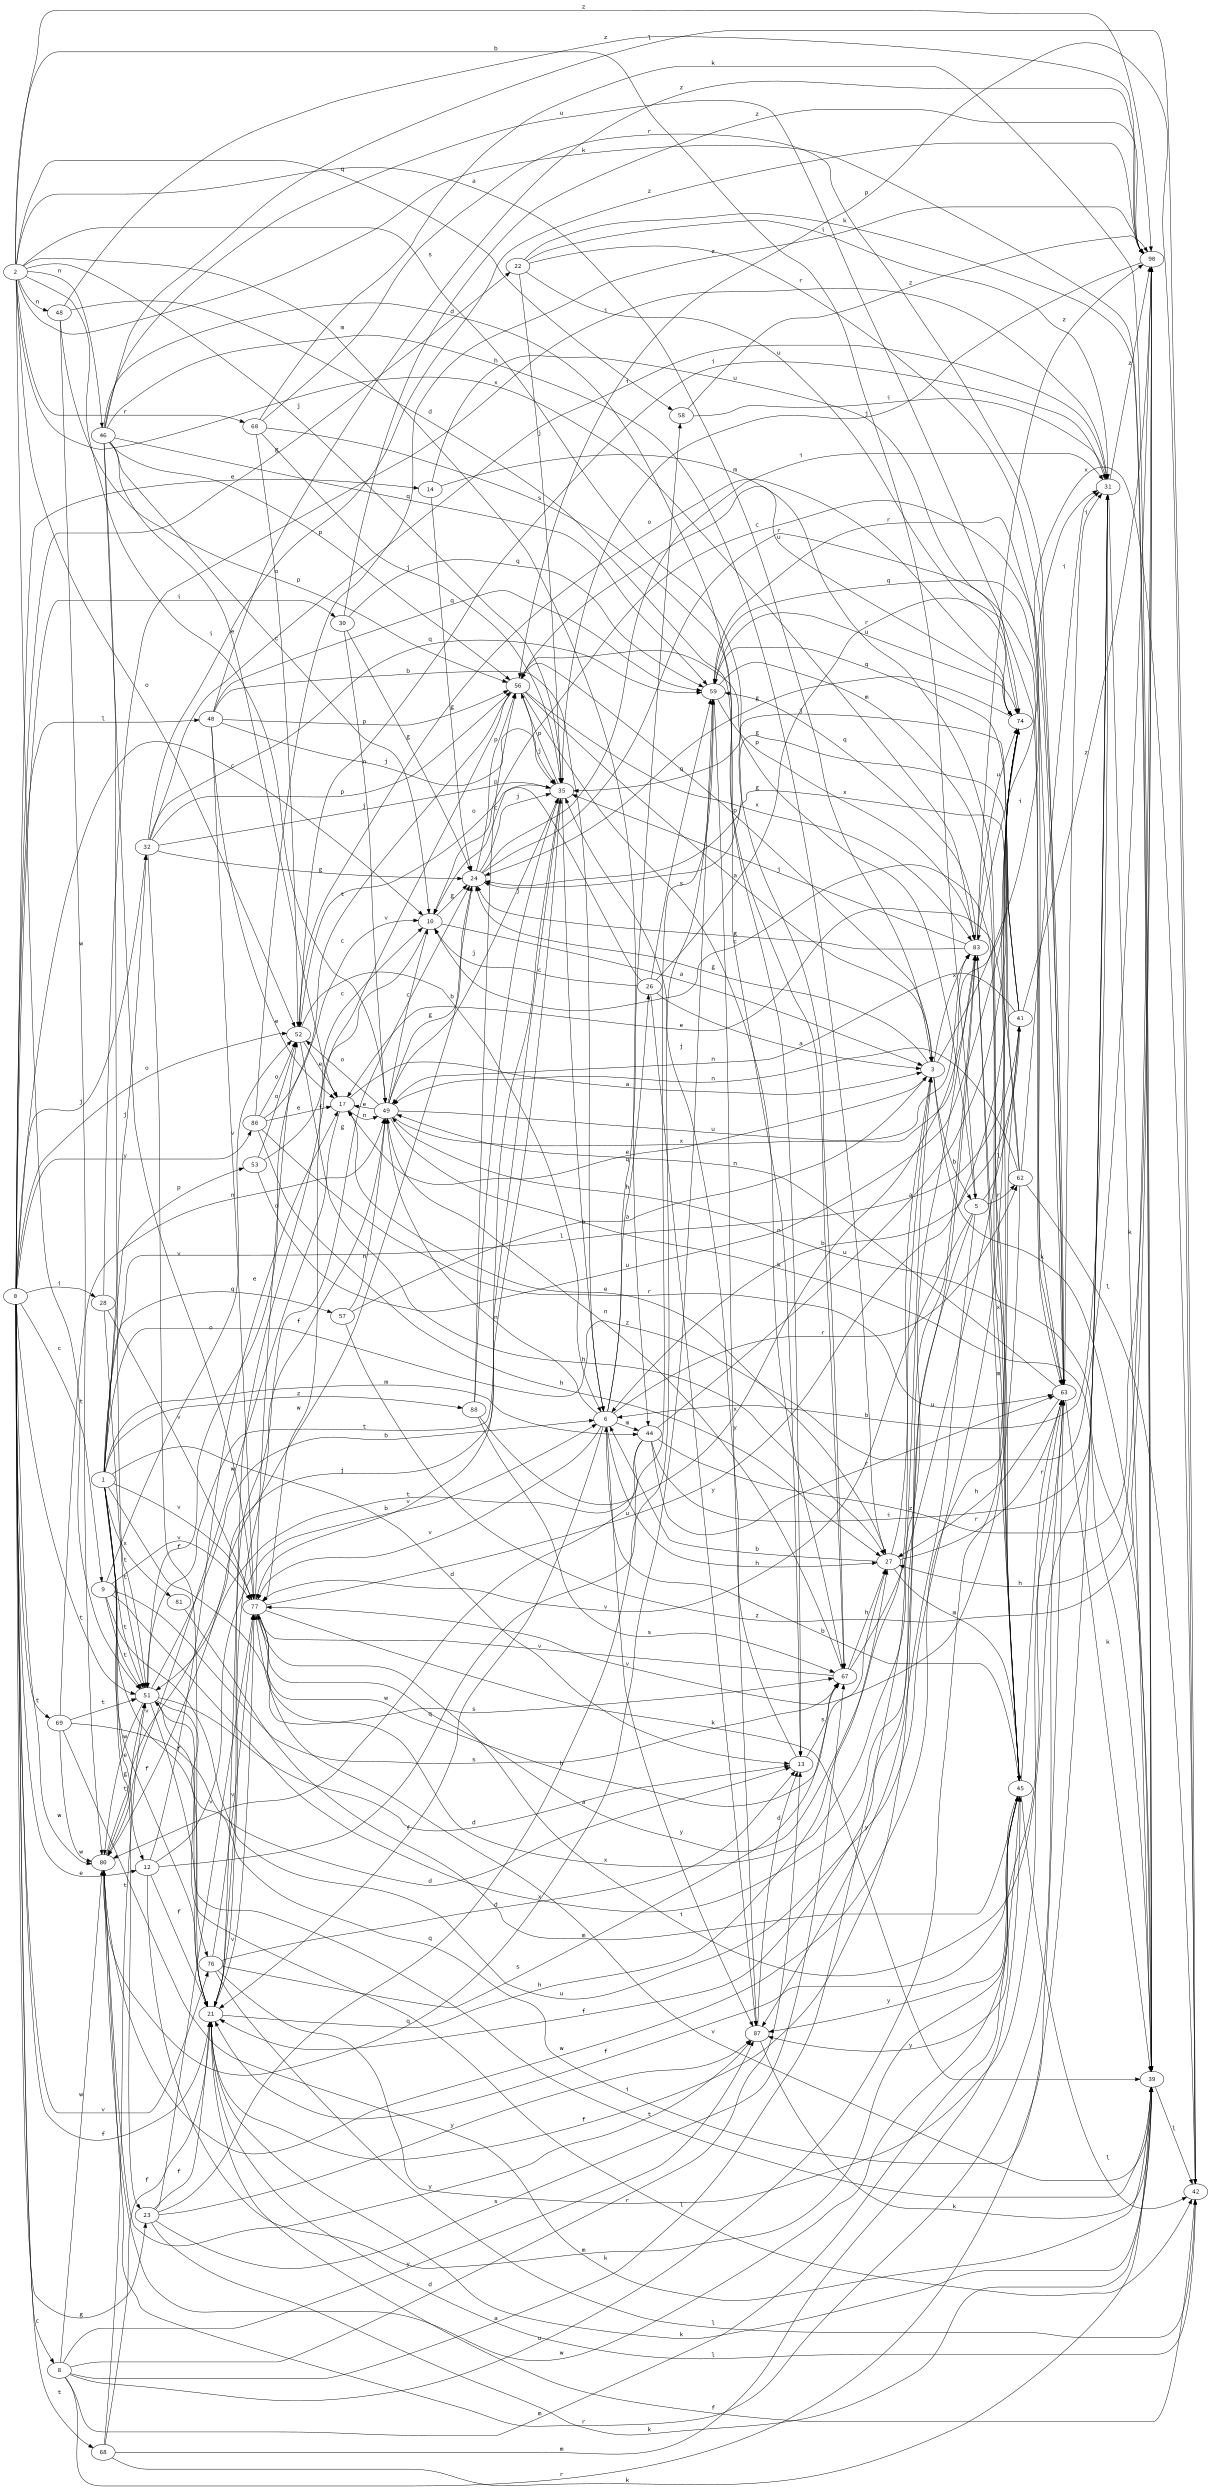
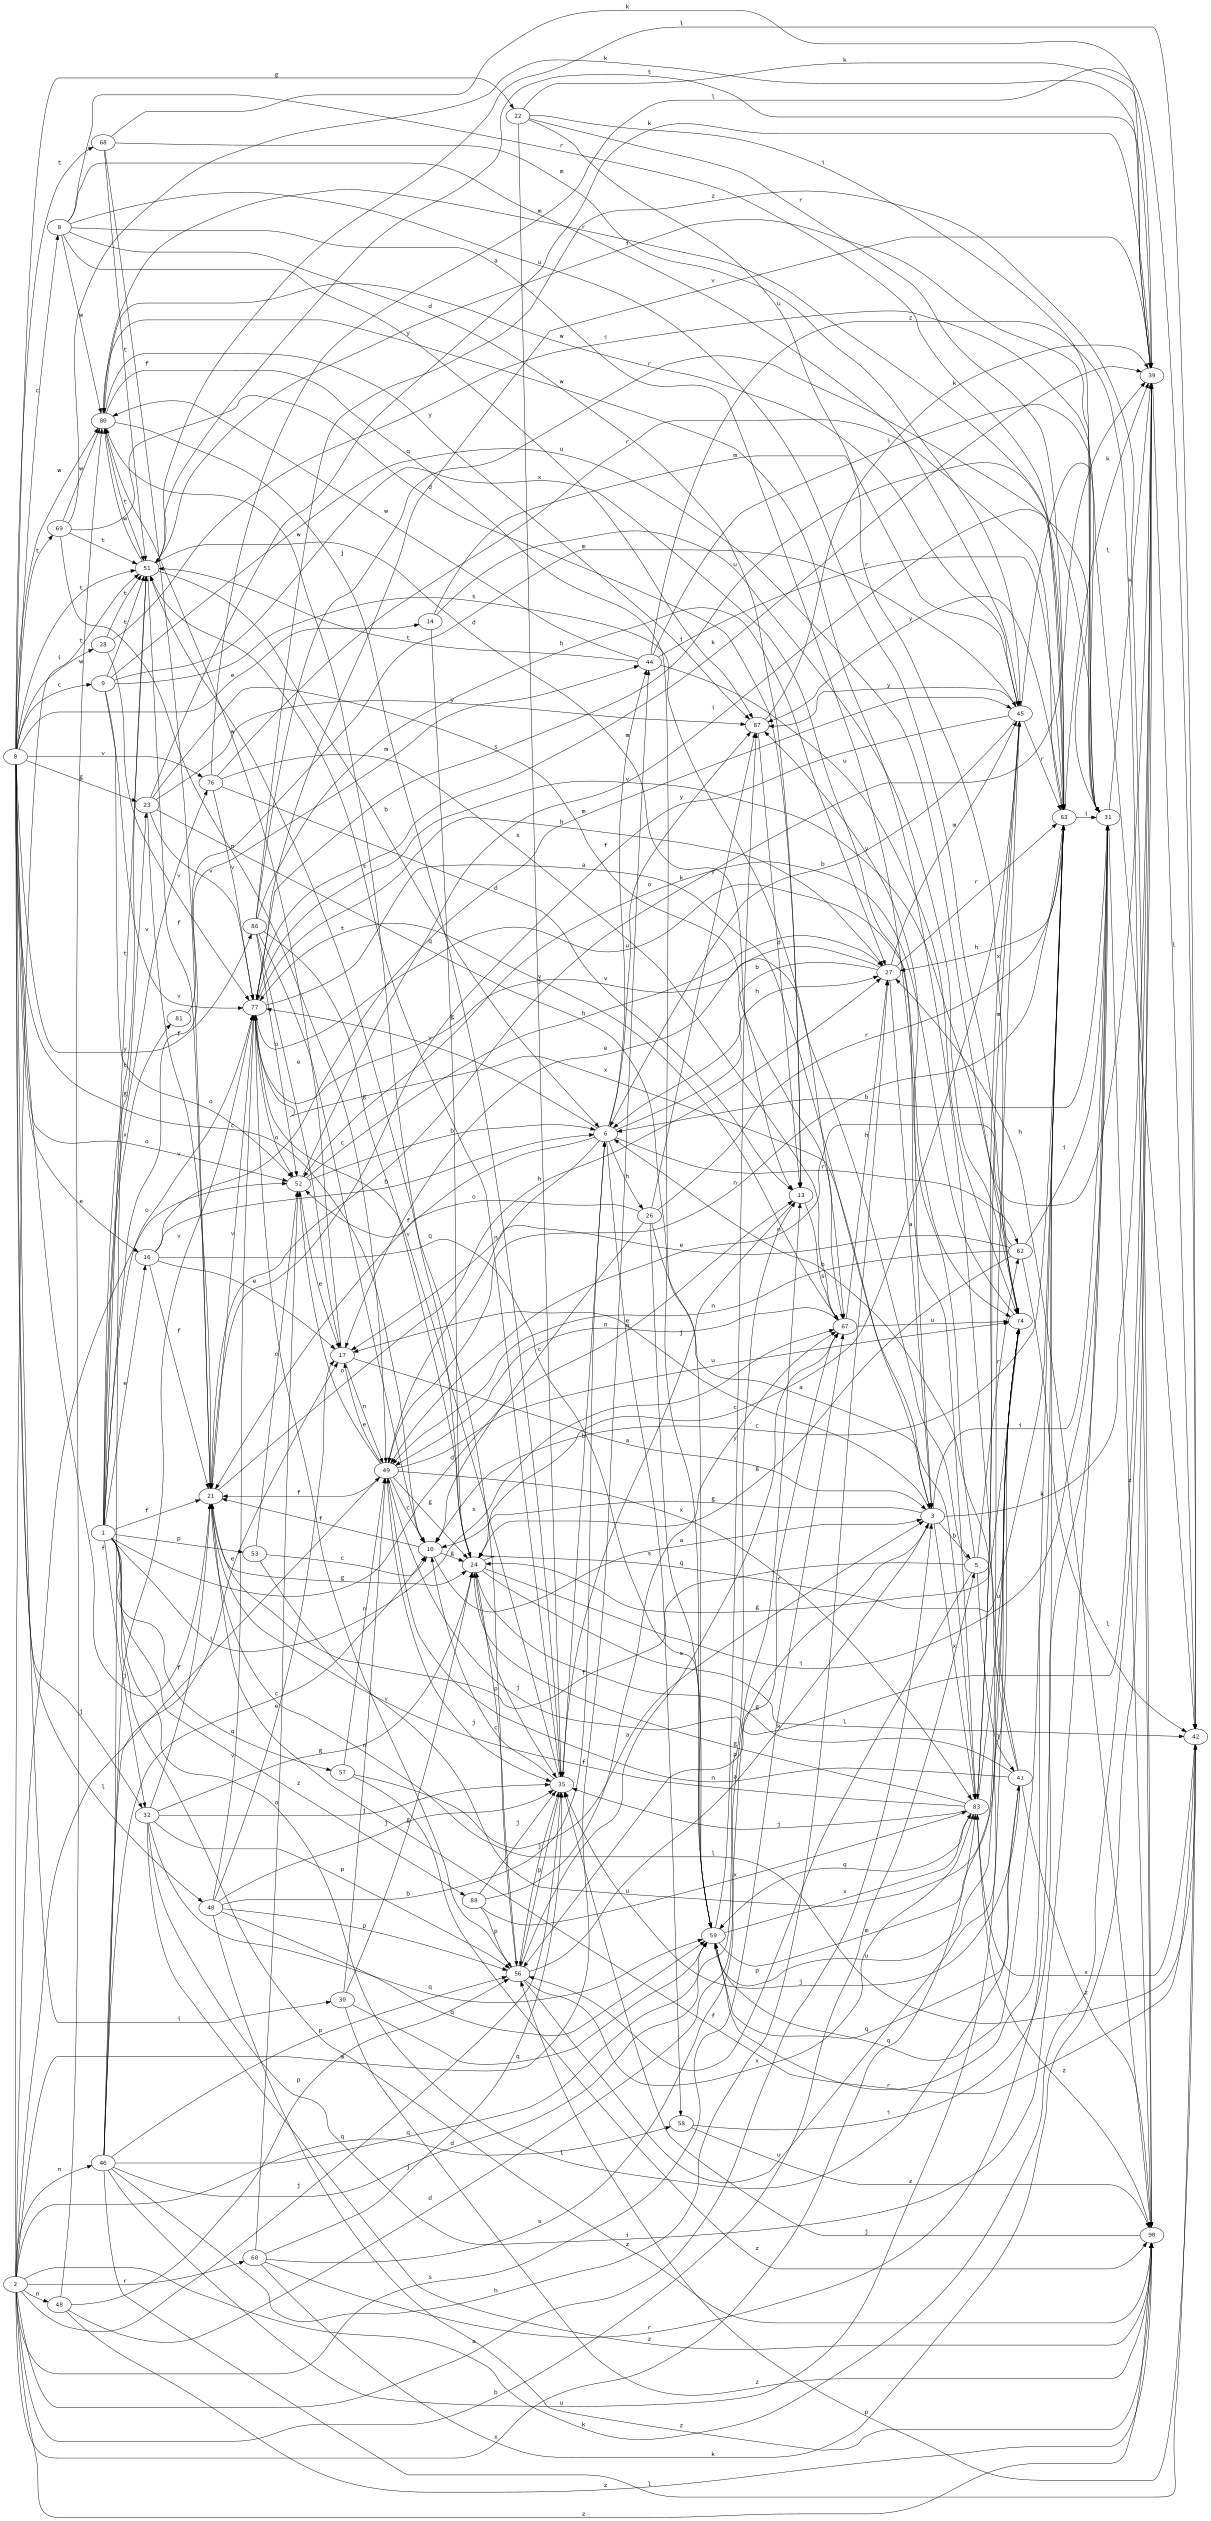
none -> (396, 1210)
none -> (788, 1724)
(147, 1867) -> (147, 1257)
